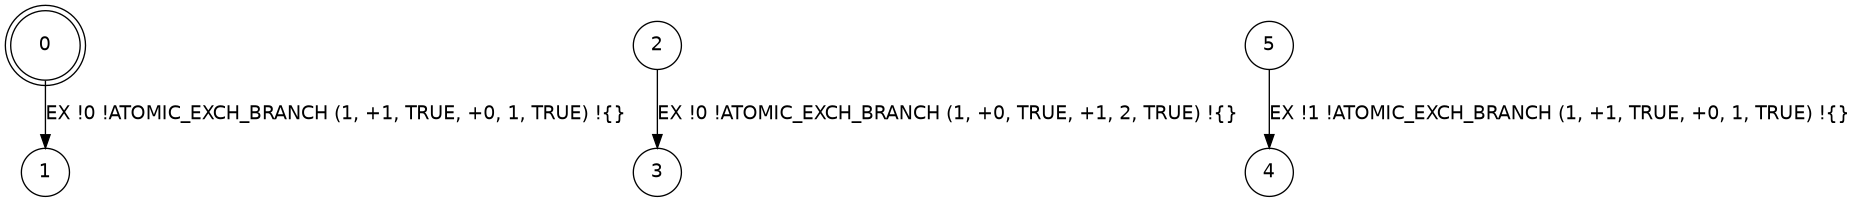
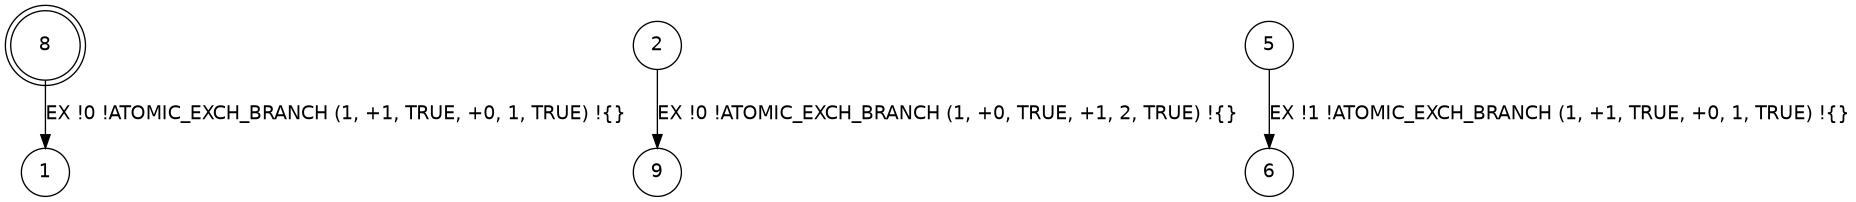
(45, 45) -> (45, 45)
(657, 172) -> (657, 172)
(1269, 172) -> (1269, 172)
